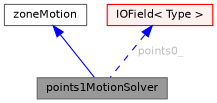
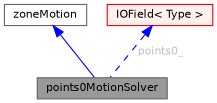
(102, 88) -> (102, 88)
